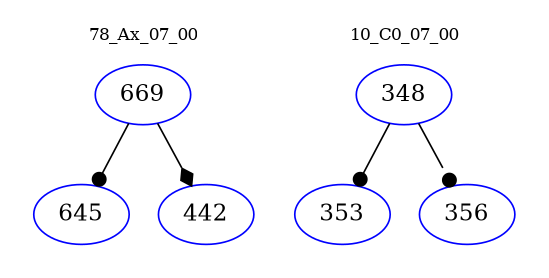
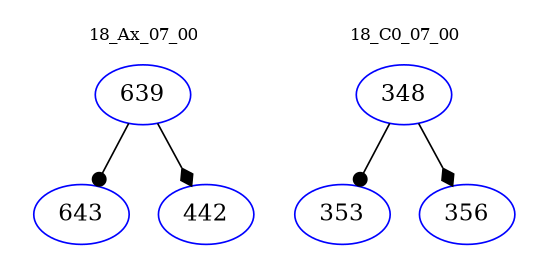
(144, 36) -> (144, 36)
(405, 36) -> (405, 36)
(143, 95) -> (143, 95)
(431, 146) -> (431, 146)
(81, 214) -> (81, 214)
